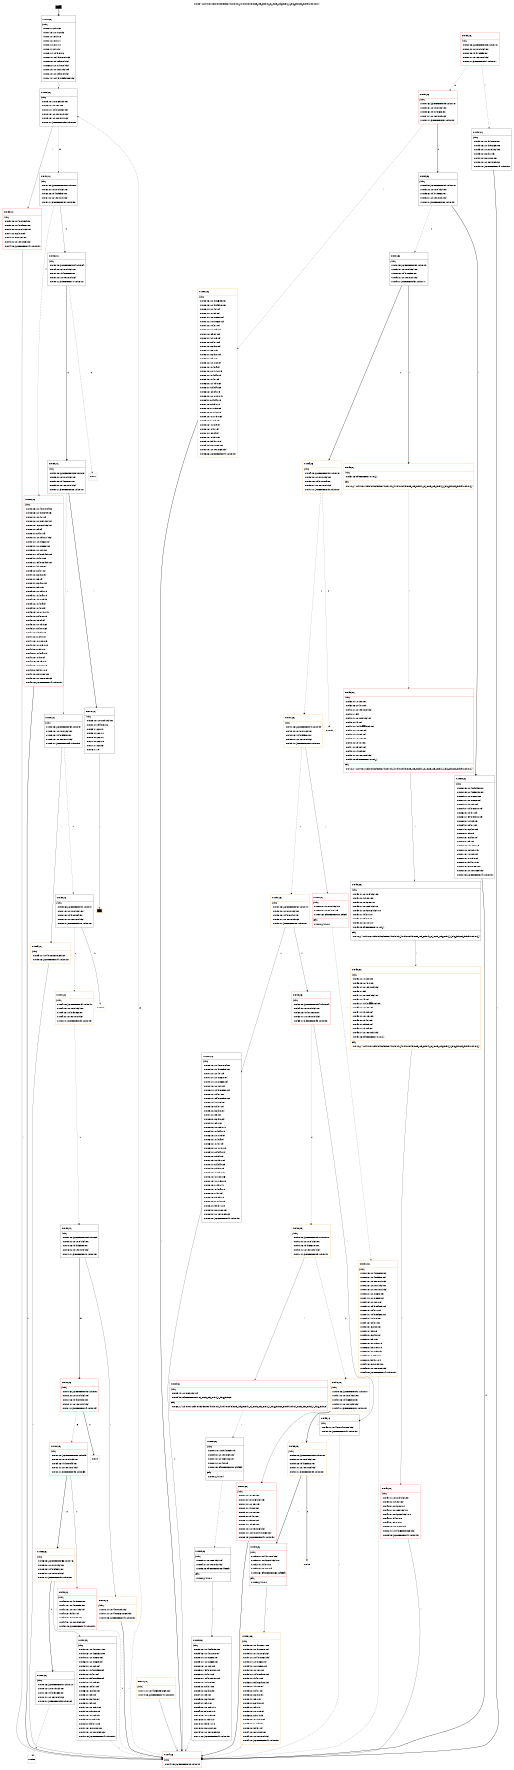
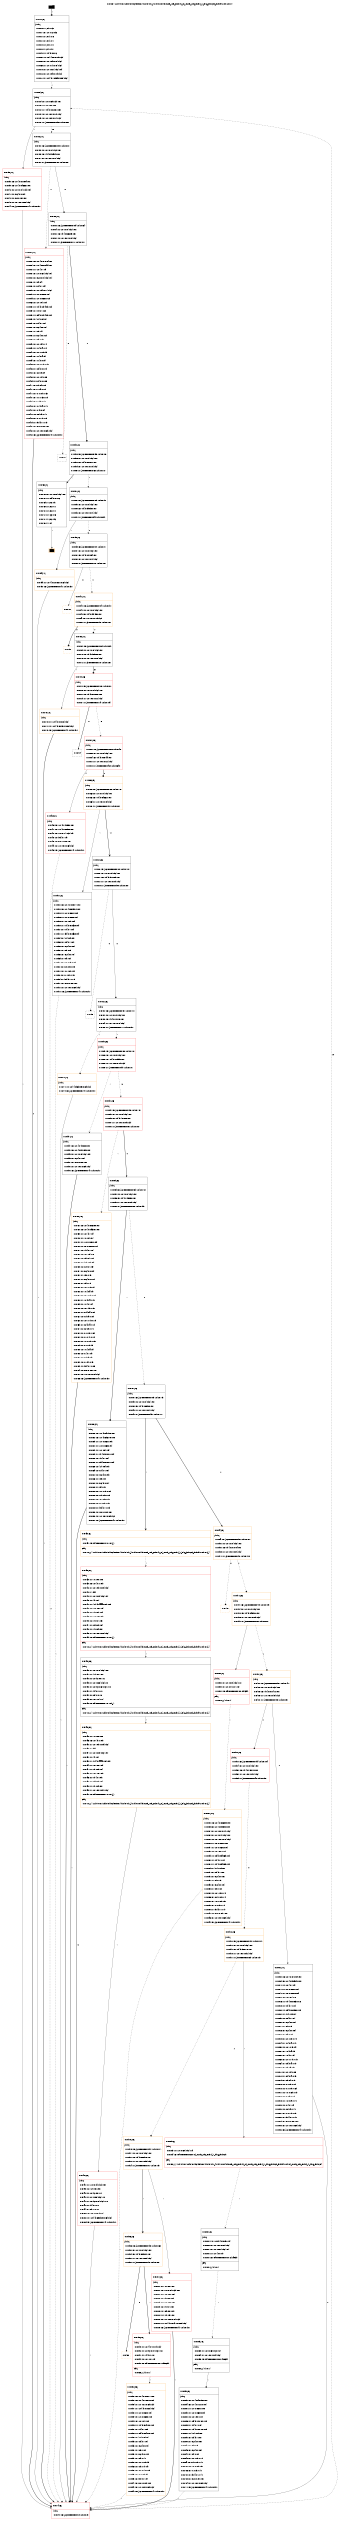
none -> (68, 650)
none -> (116, 1015)
(339, 1425) -> none
